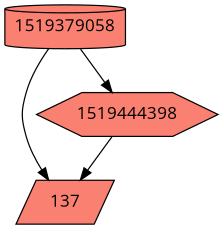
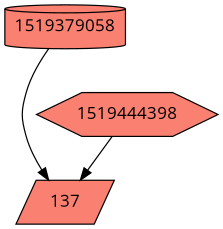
(93, 66) -> none
